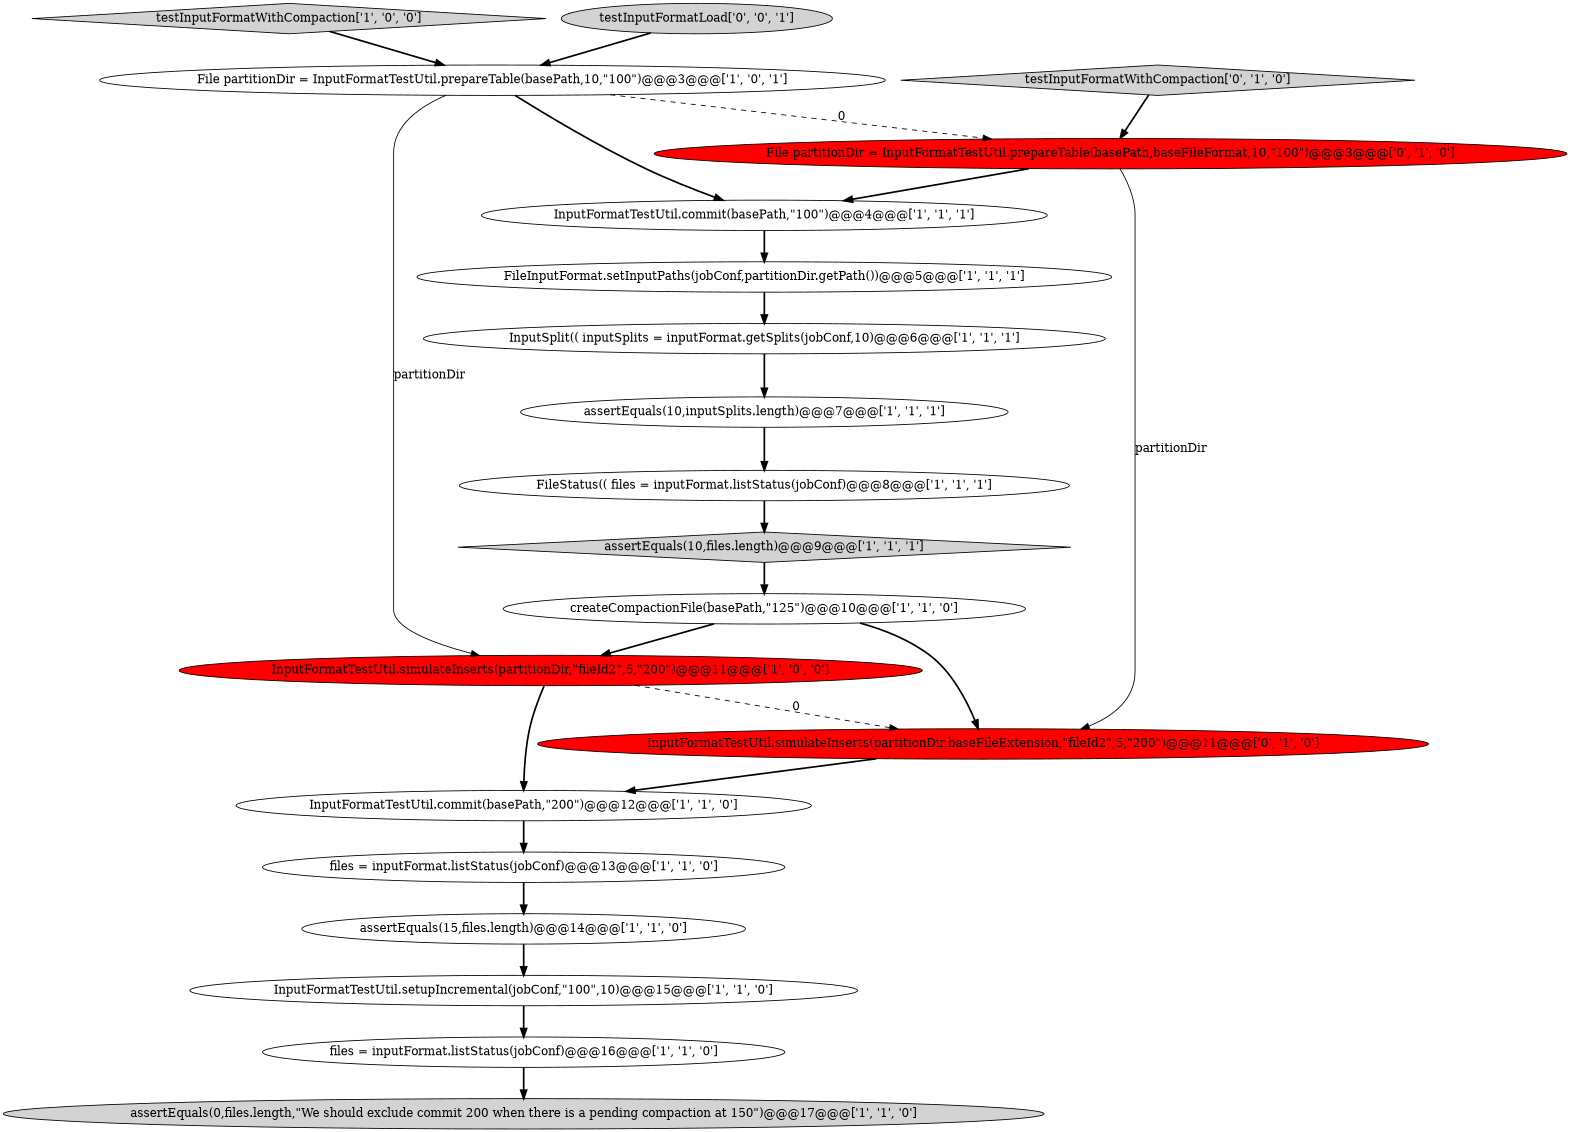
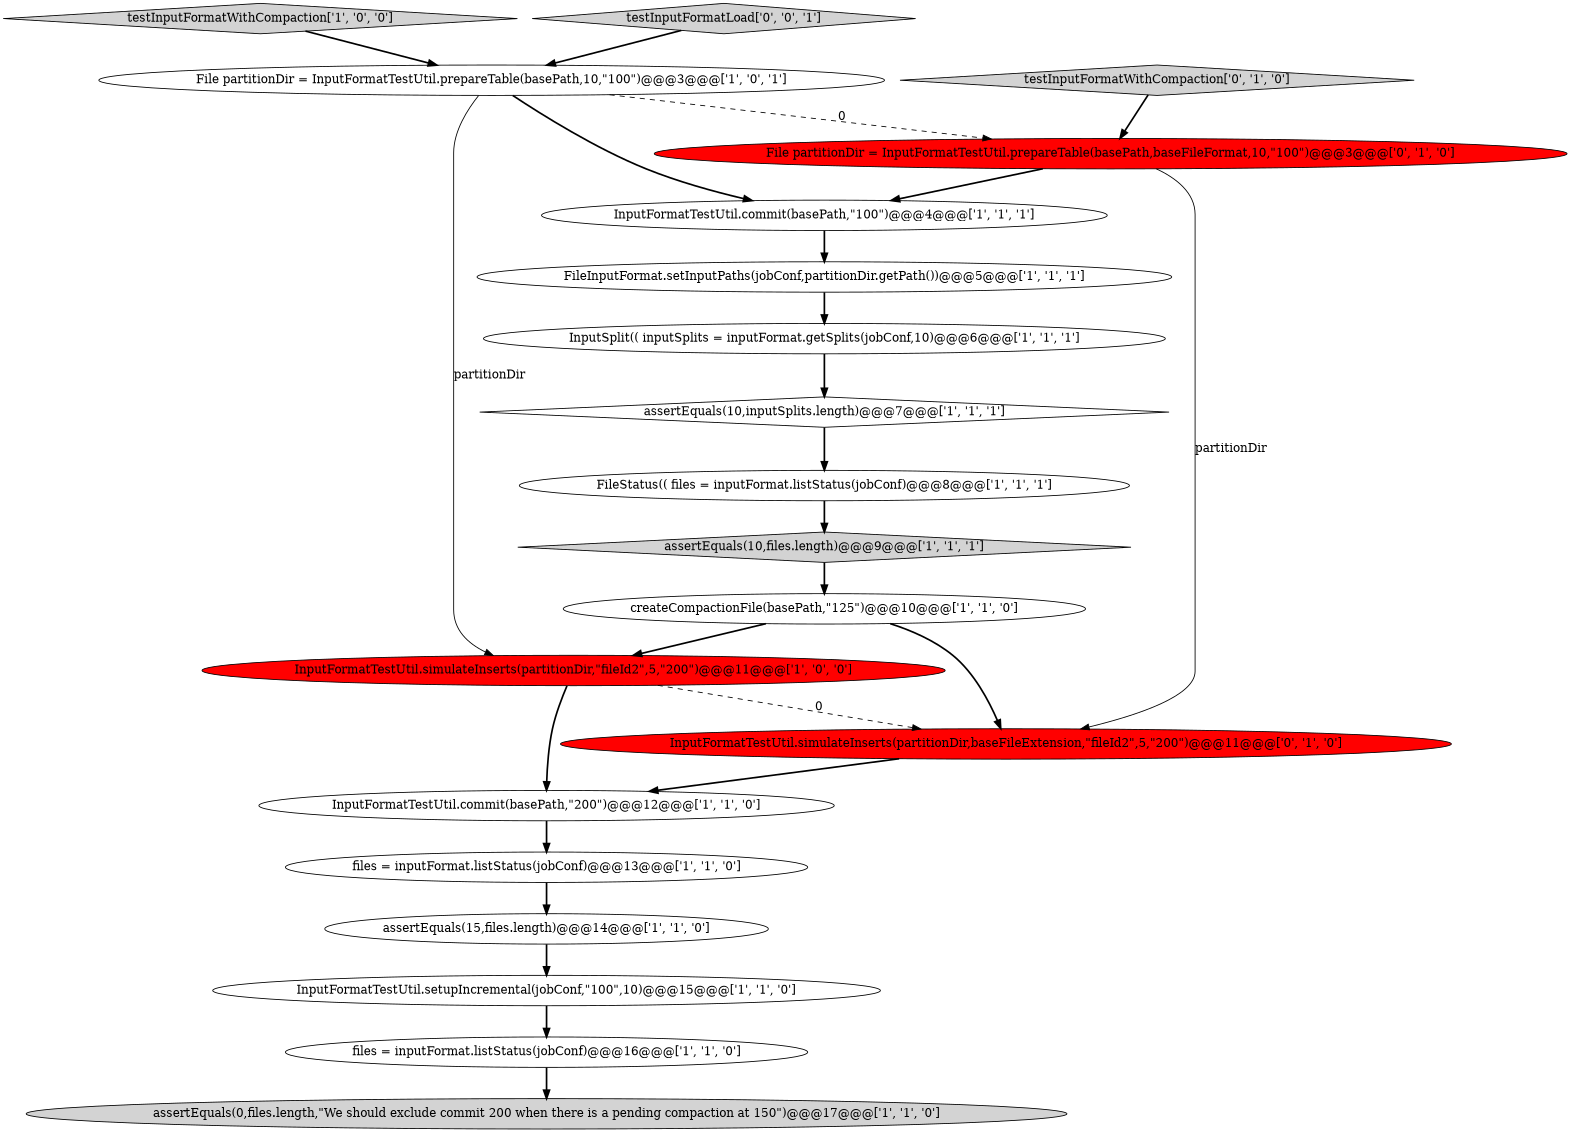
(697, 19) -> (724, 19)
(764, 412) -> (824, 412)
